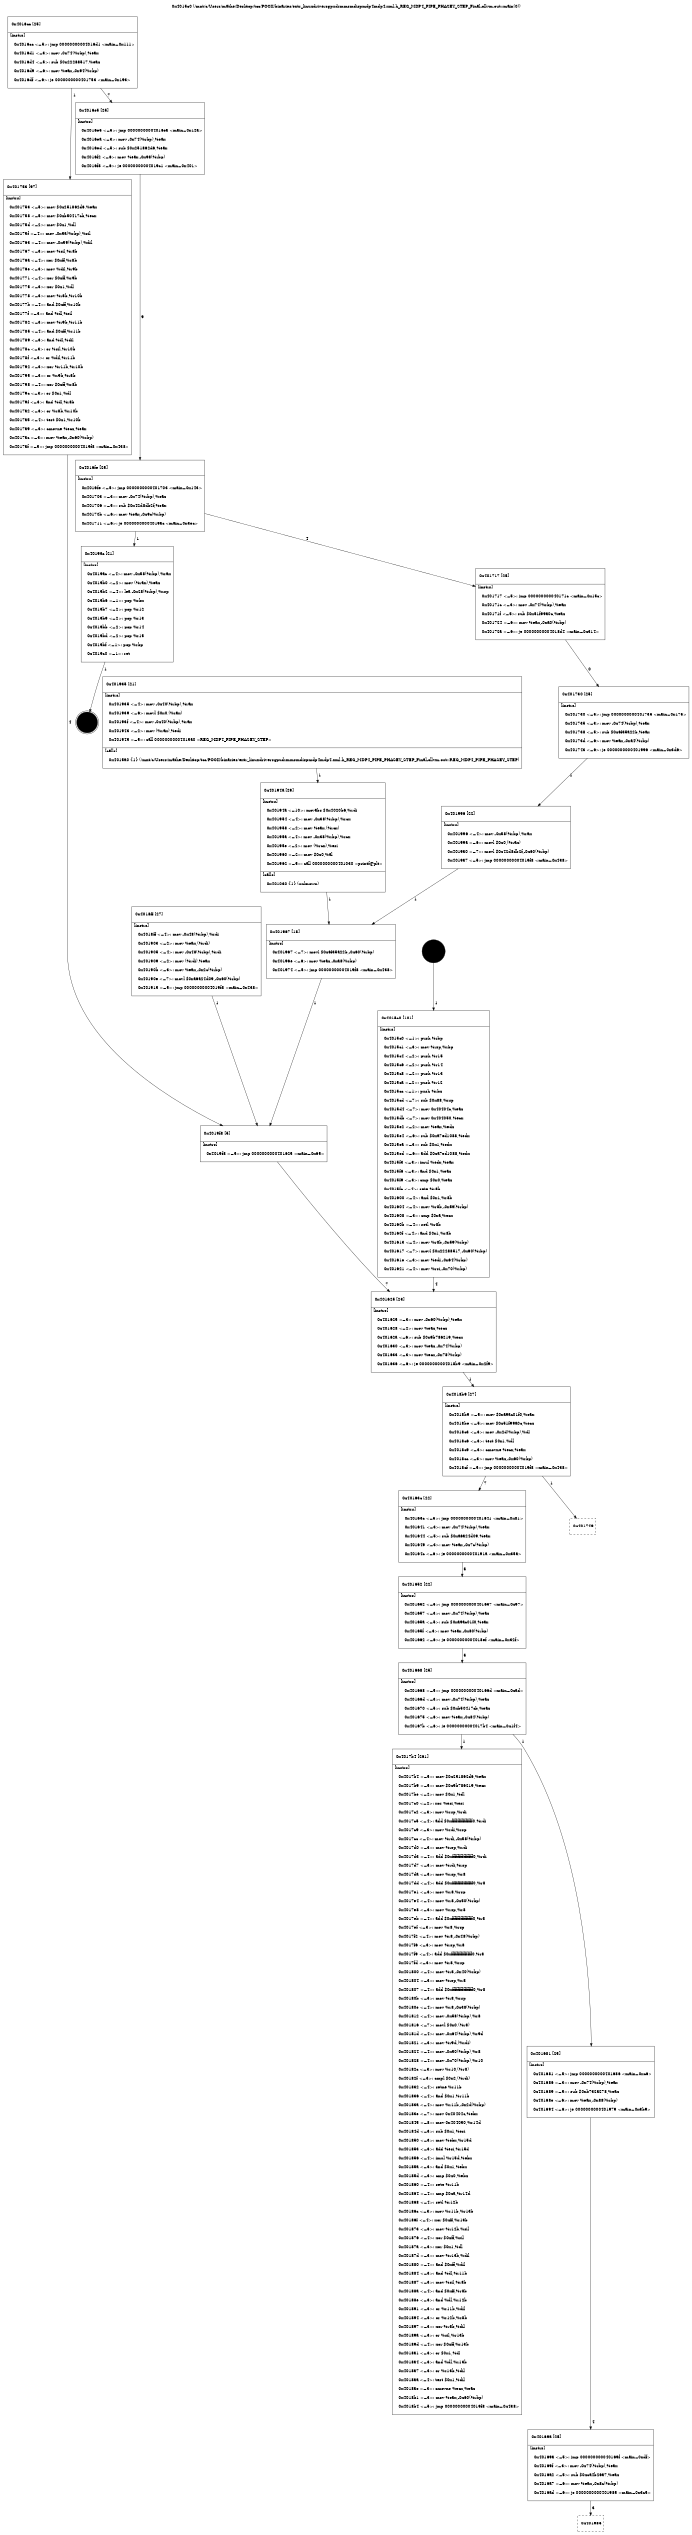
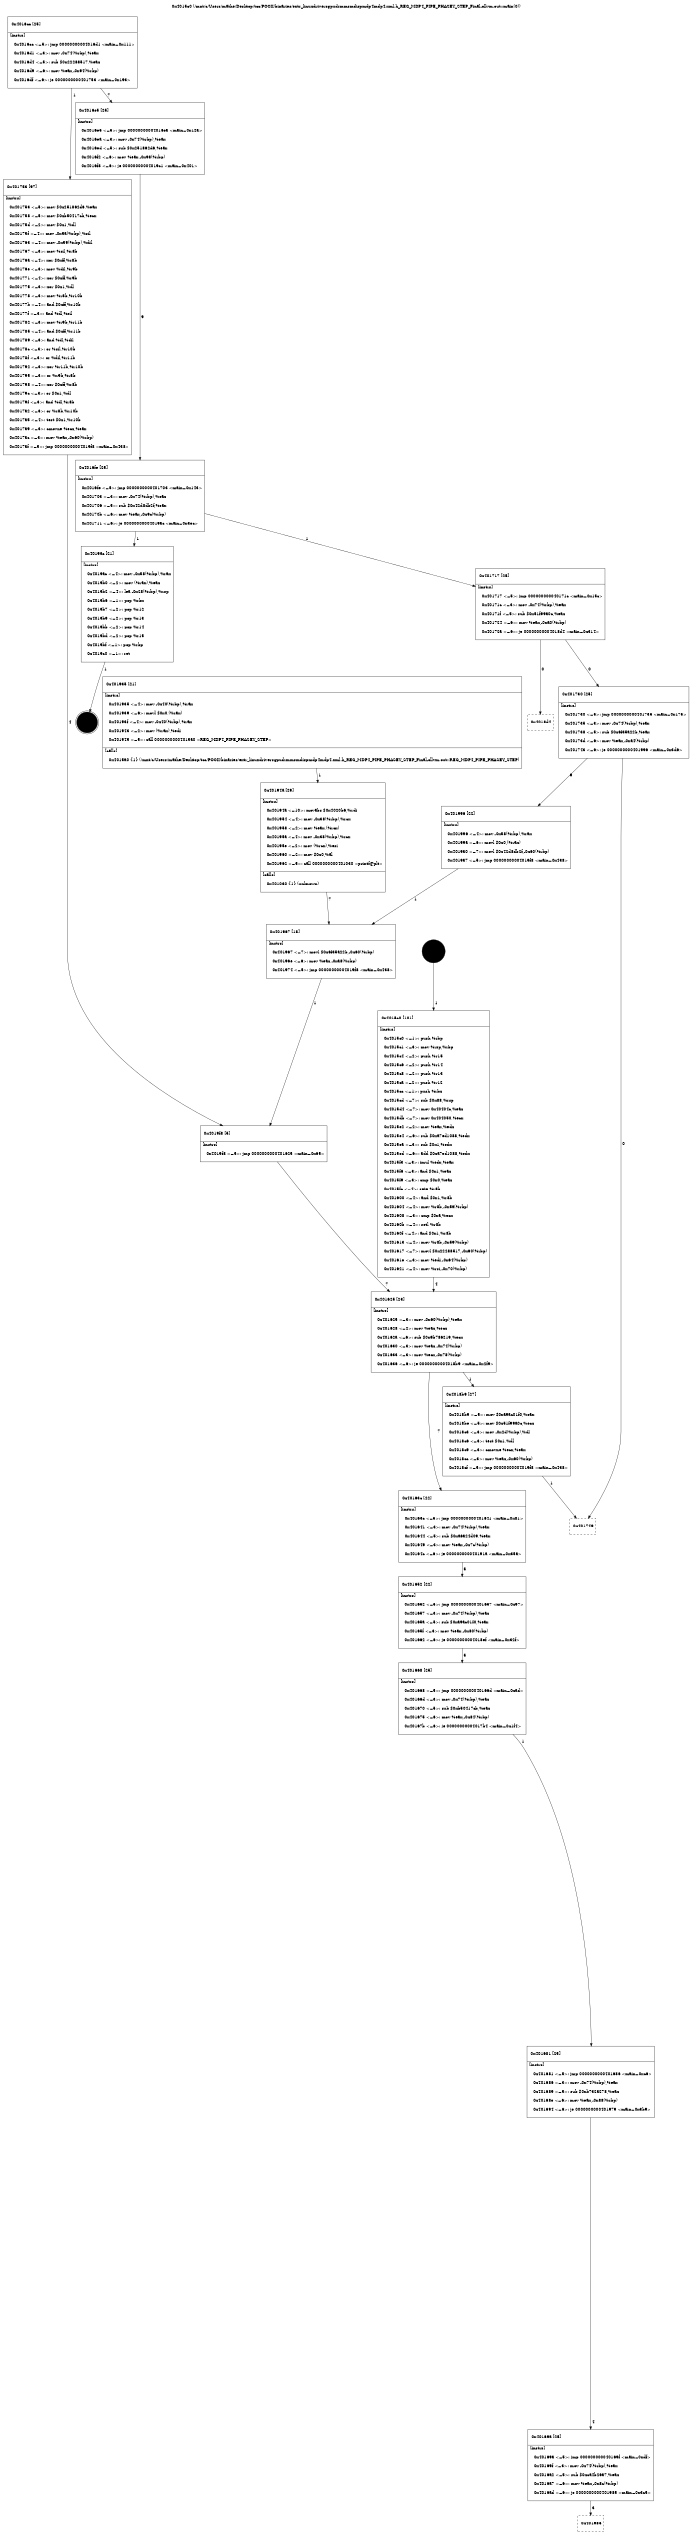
(307, 539) -> (307, 539)
none -> (540, 722)
(570, 776) -> (570, 776)
(329, 899) -> (329, 899)
(196, 951) -> none
none -> (621, 1140)
(483, 1482) -> (429, 1431)
(457, 2082) -> none
